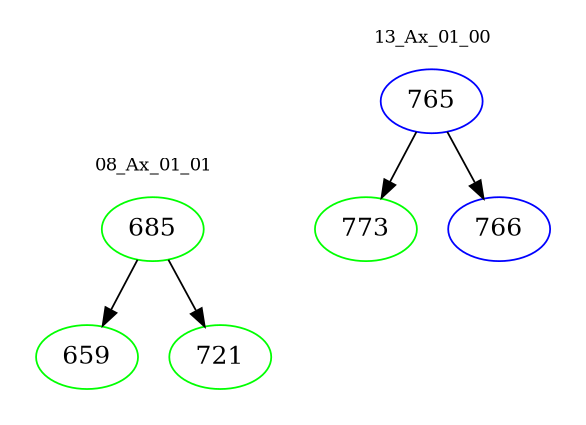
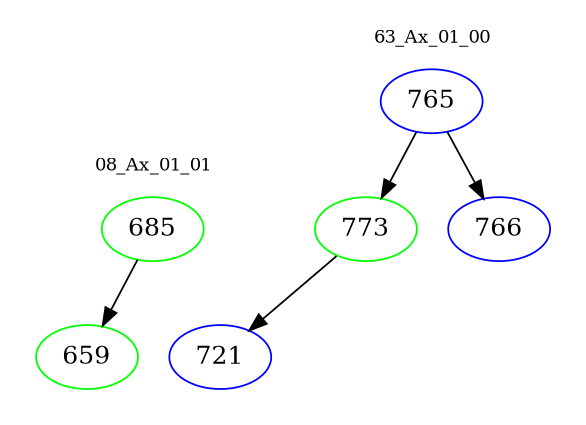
(433, 38) -> (433, 38)
(182, 285) -> (300, 287)
(220, 357) -> (220, 357)
